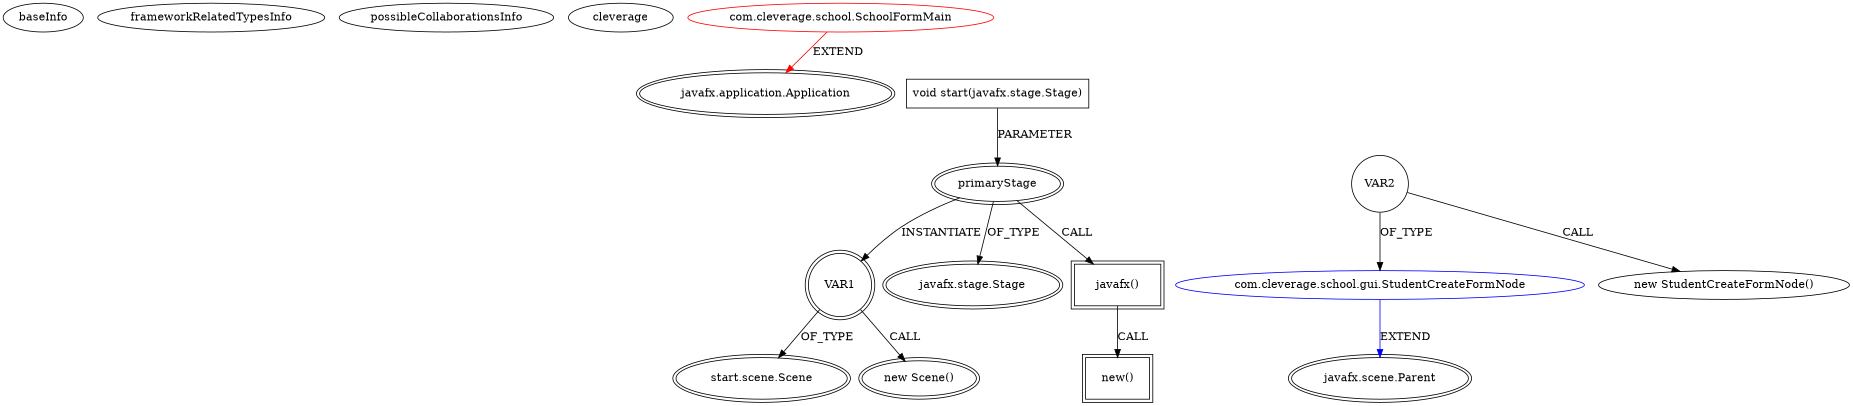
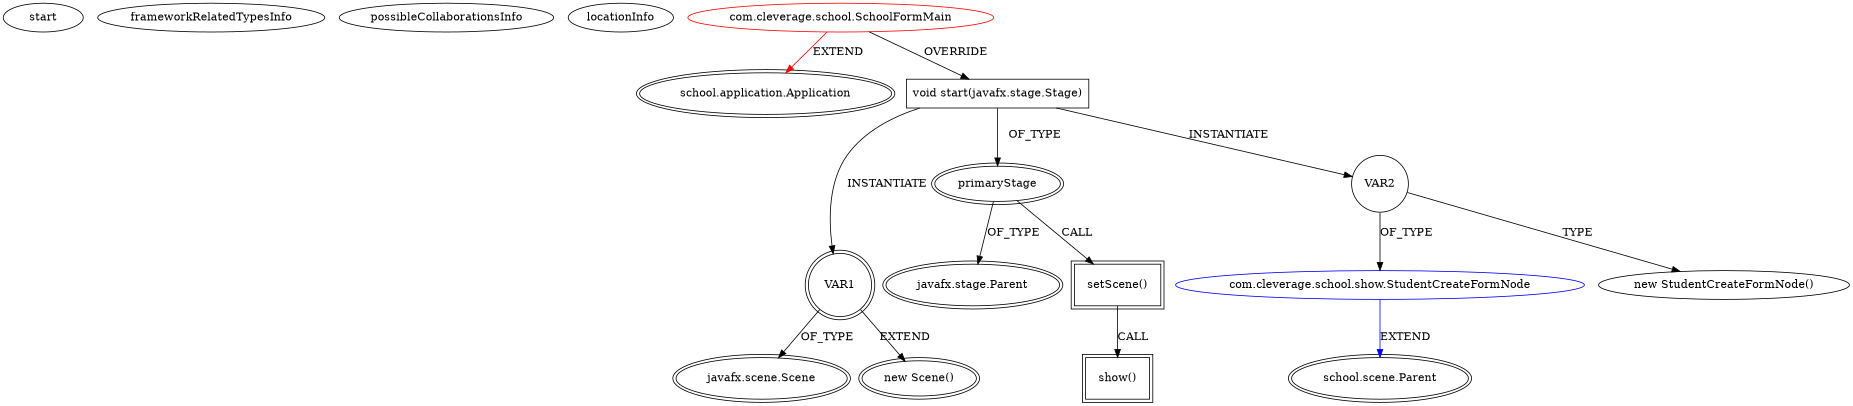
(43, 18) -> (43, 18)
(621, 18) -> (621, 18)
none -> (915, 54)
(766, 94) -> (766, 94)
(1035, 135) -> (1035, 135)
none -> (1200, 141)
(910, 221) -> (846, 158)
(1578, 233) -> (1578, 233)
(973, 285) -> (973, 285)
(1118, 285) -> (1118, 285)
(1380, 285) -> (1380, 285)
(905, 337) -> (905, 337)
(762, 378) -> (762, 378)
(1118, 378) -> (1118, 378)
(1380, 378) -> (1380, 378)
